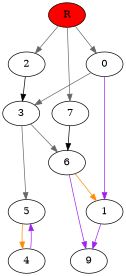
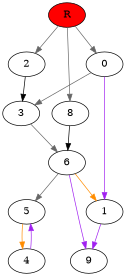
(70, 113) -> (70, 113)
(24, 159) -> (49, 185)
